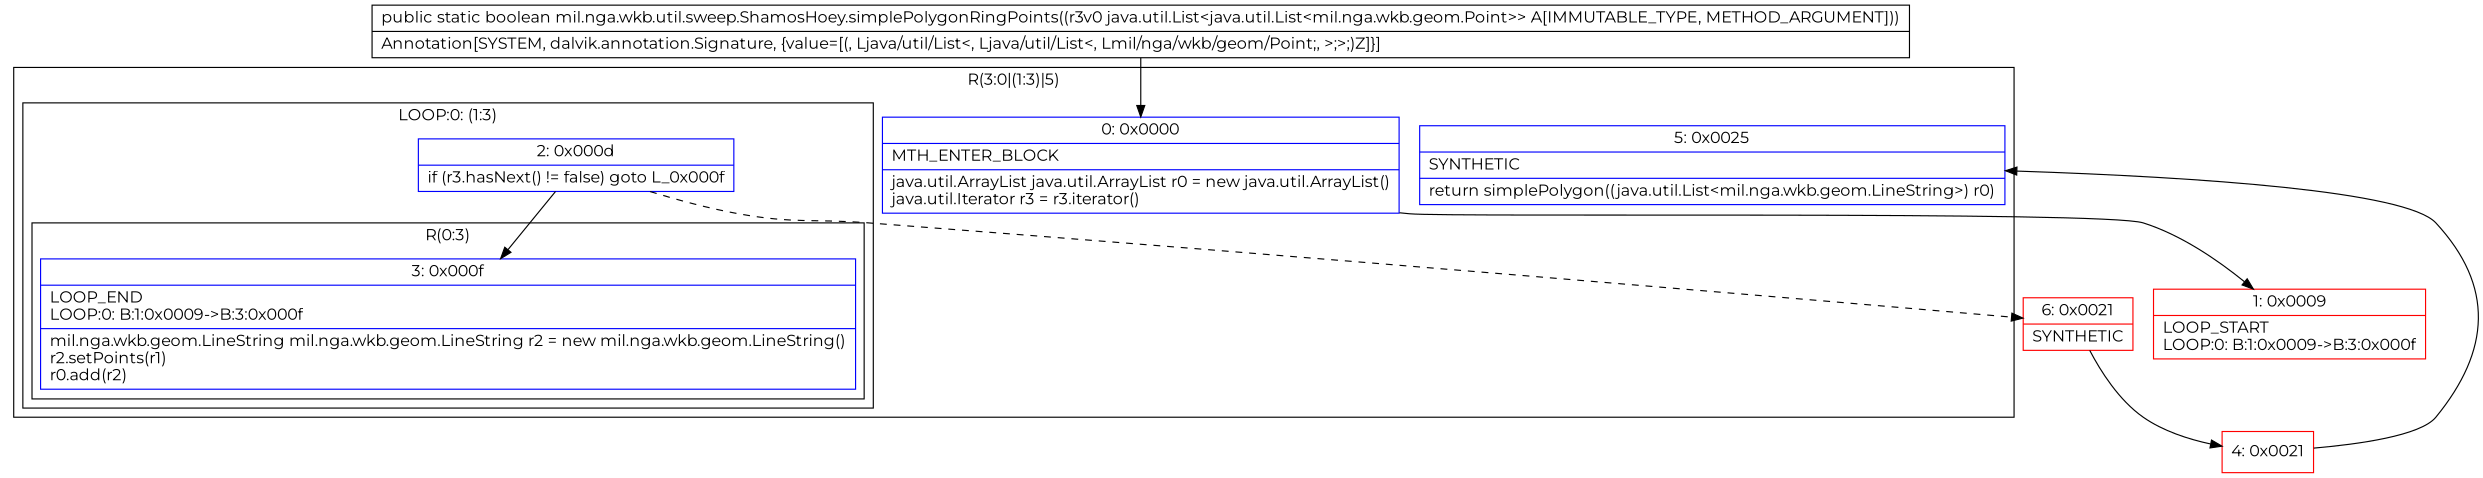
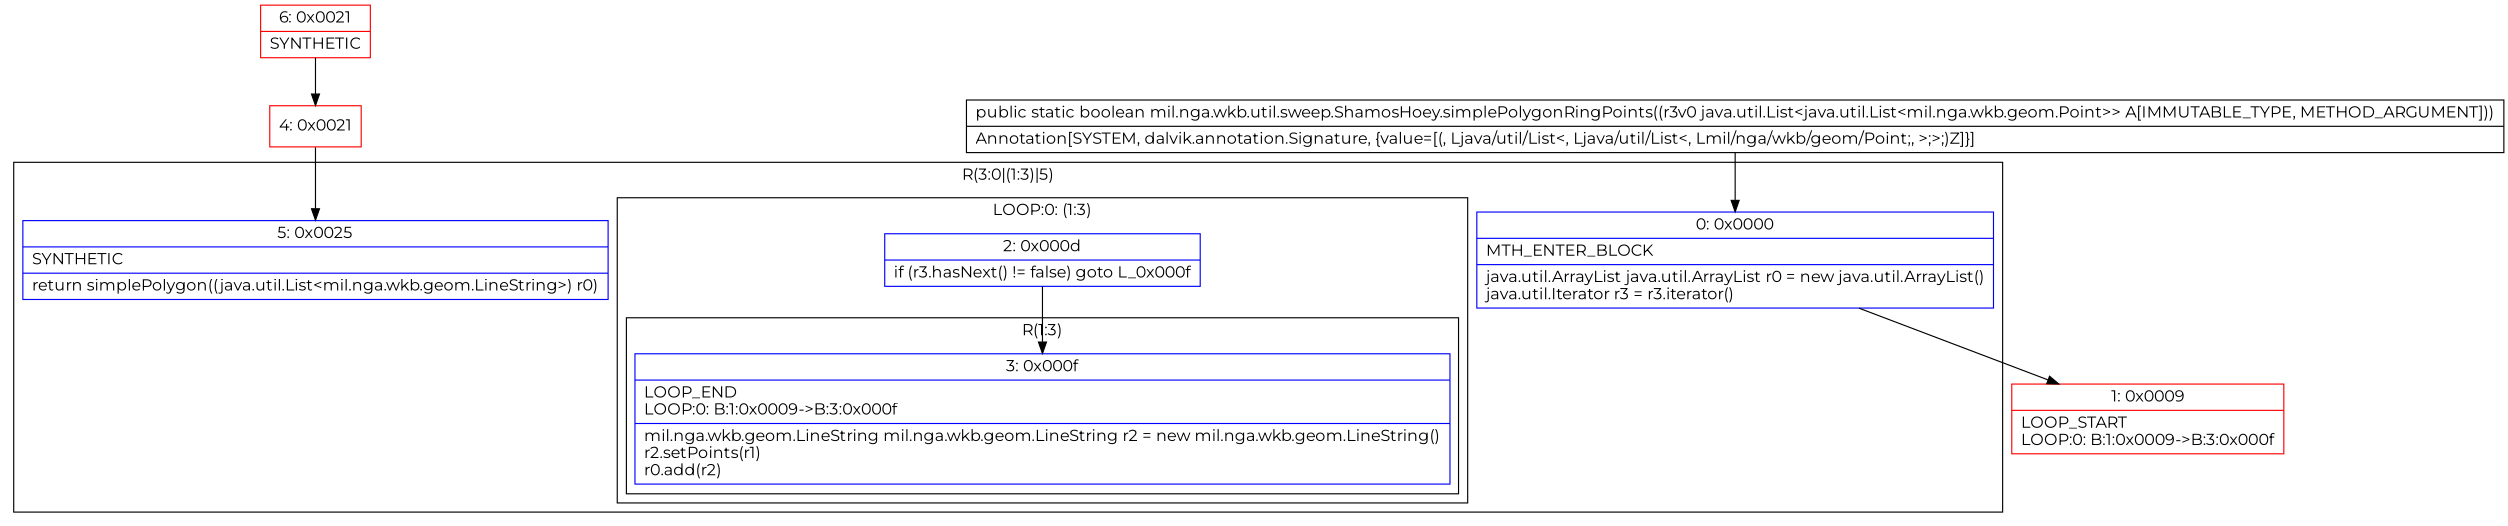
(448, 236) -> (1042, 331)
(1330, 260) -> none
